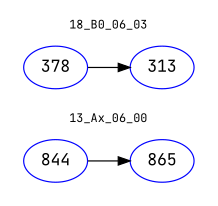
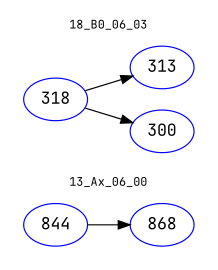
(56, 67) -> (56, 99)
none -> (162, 131)
(162, 161) -> (162, 225)
